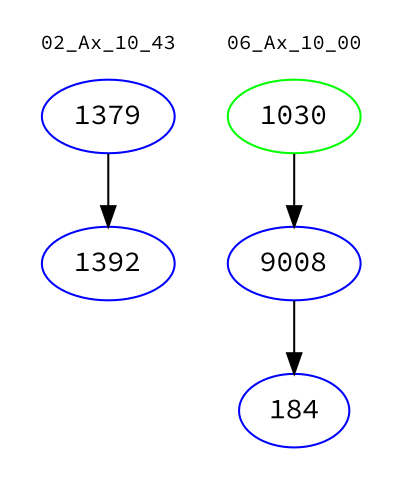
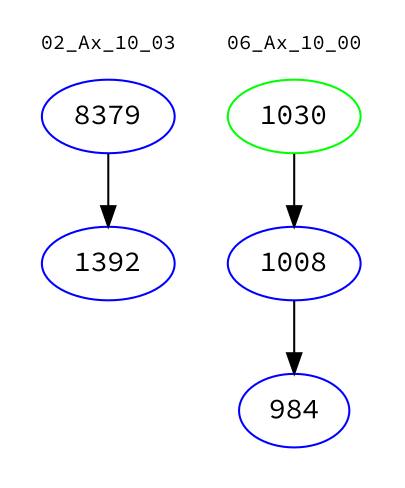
(109, 44) -> (109, 44)
(108, 116) -> (108, 116)
(294, 264) -> (294, 264)
(294, 411) -> (294, 411)
